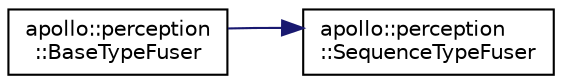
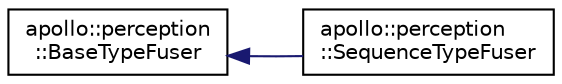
(255, 28) -> (276, 56)
